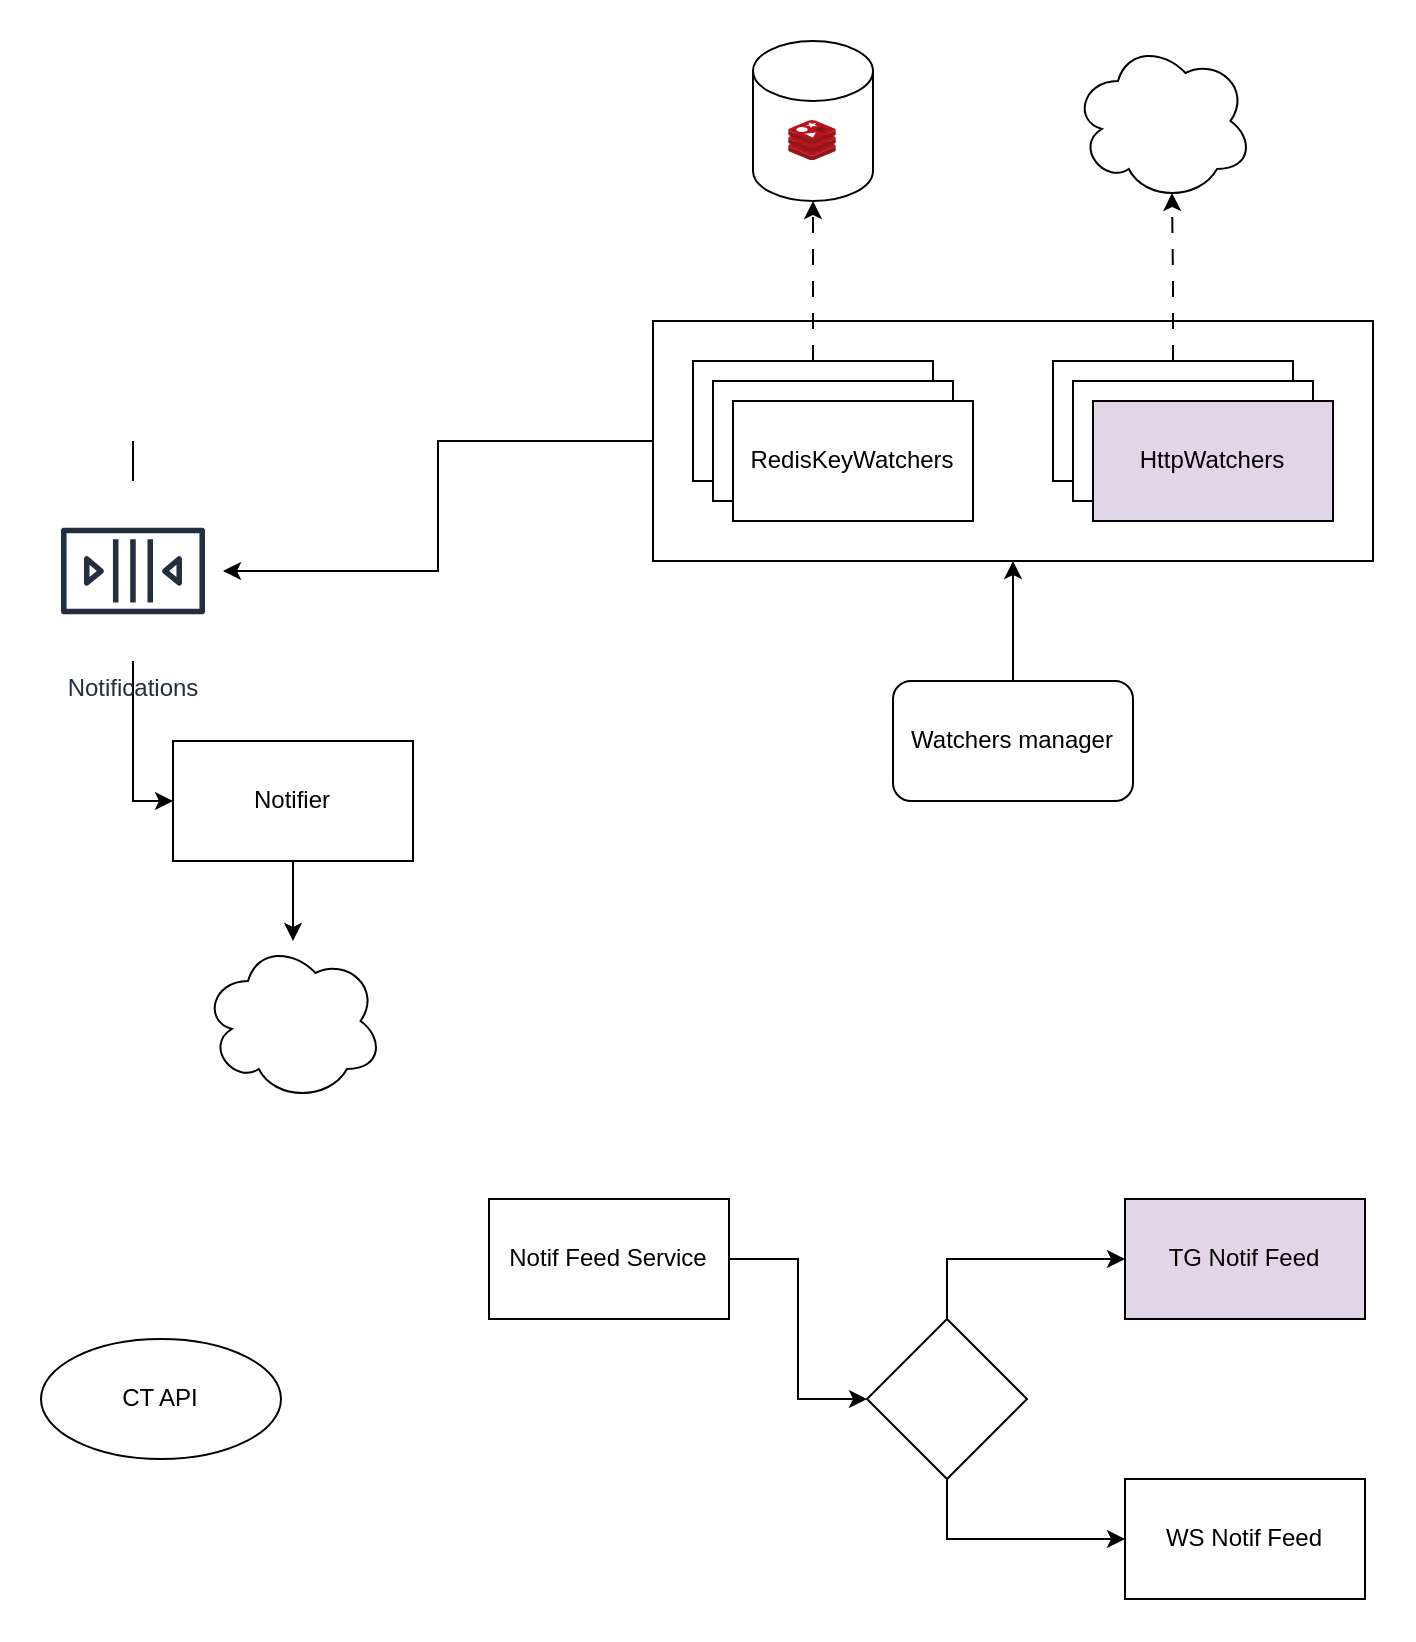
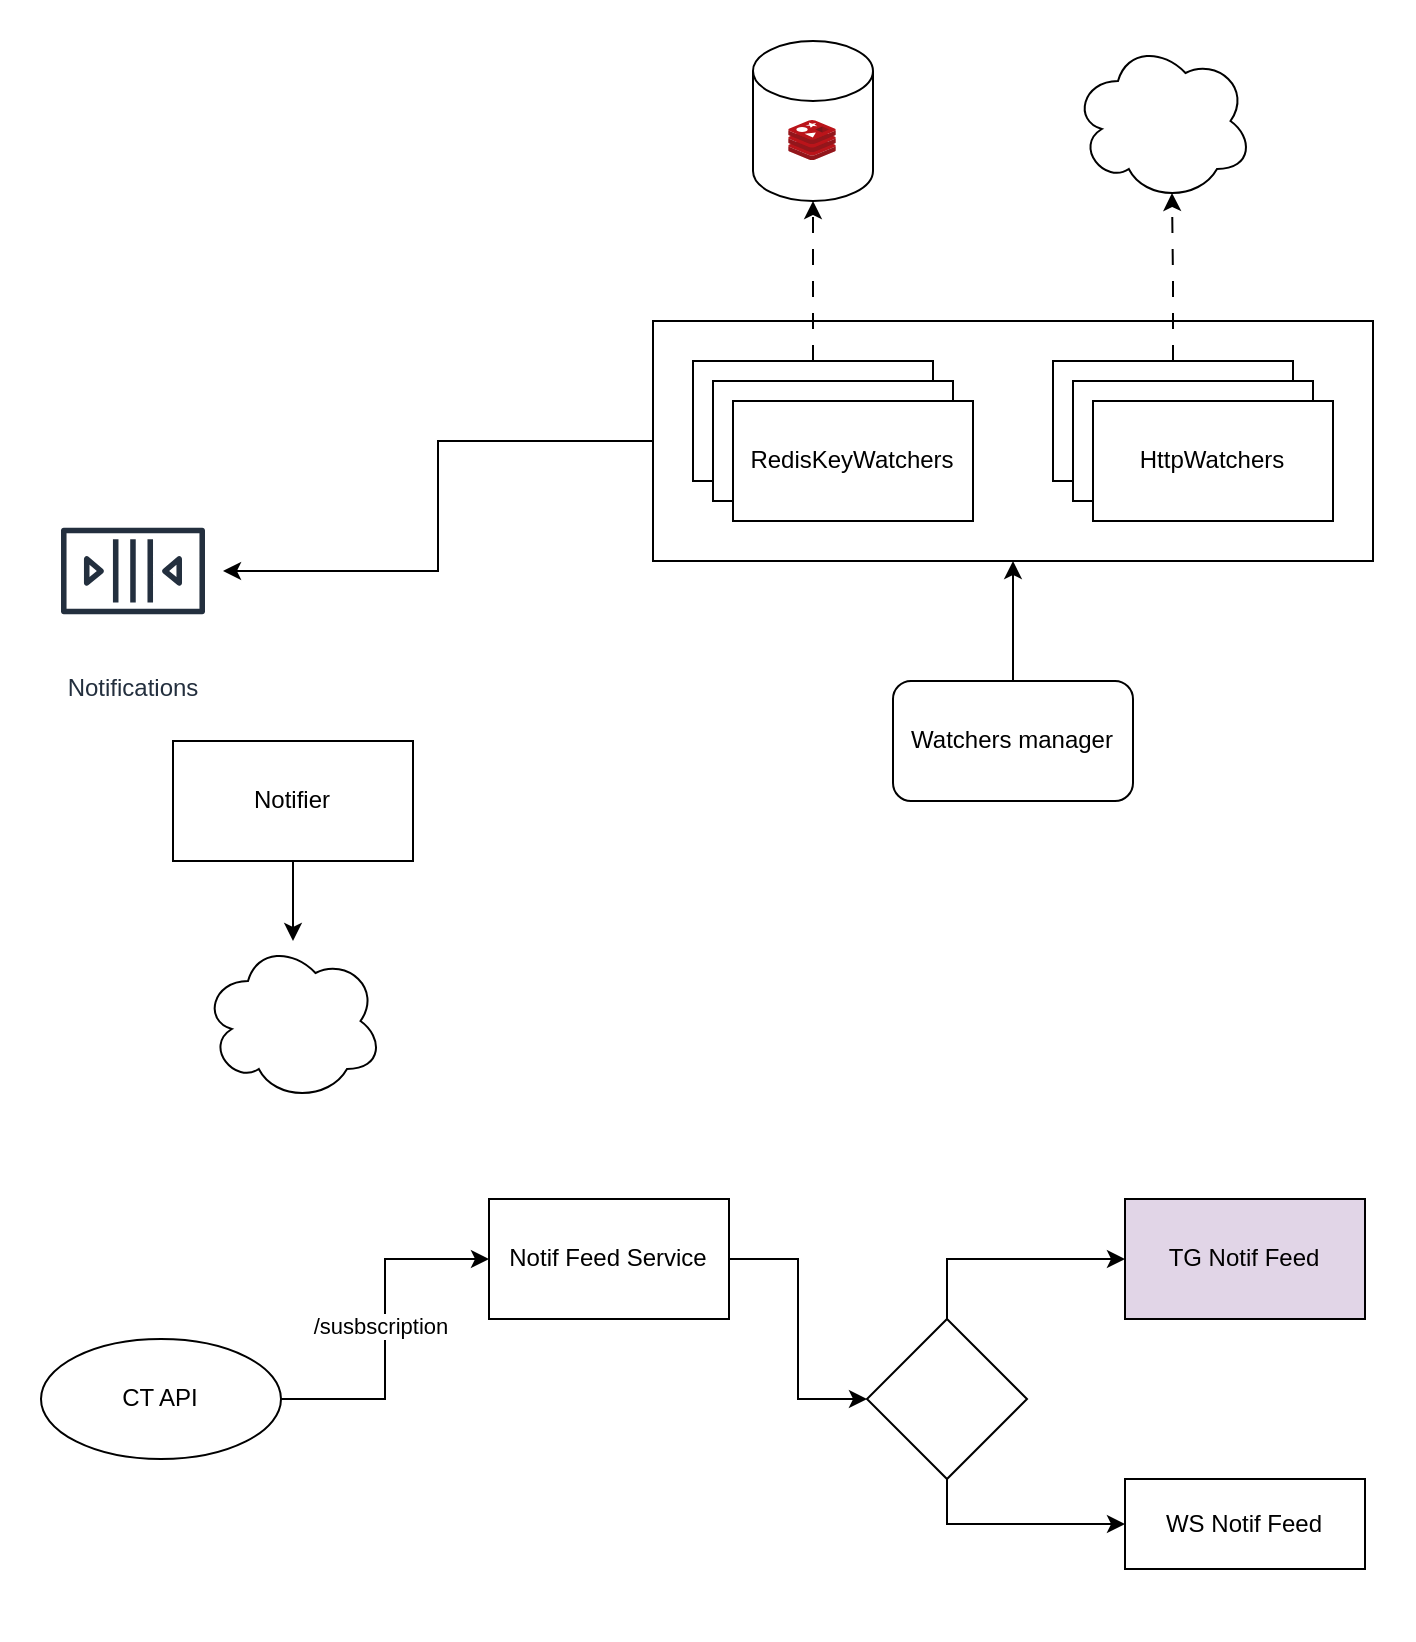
(1213, 461) -> (1213, 461)
(133, 743) -> none
none -> (385, 1335)
(1245, 1539) -> (1245, 1524)
